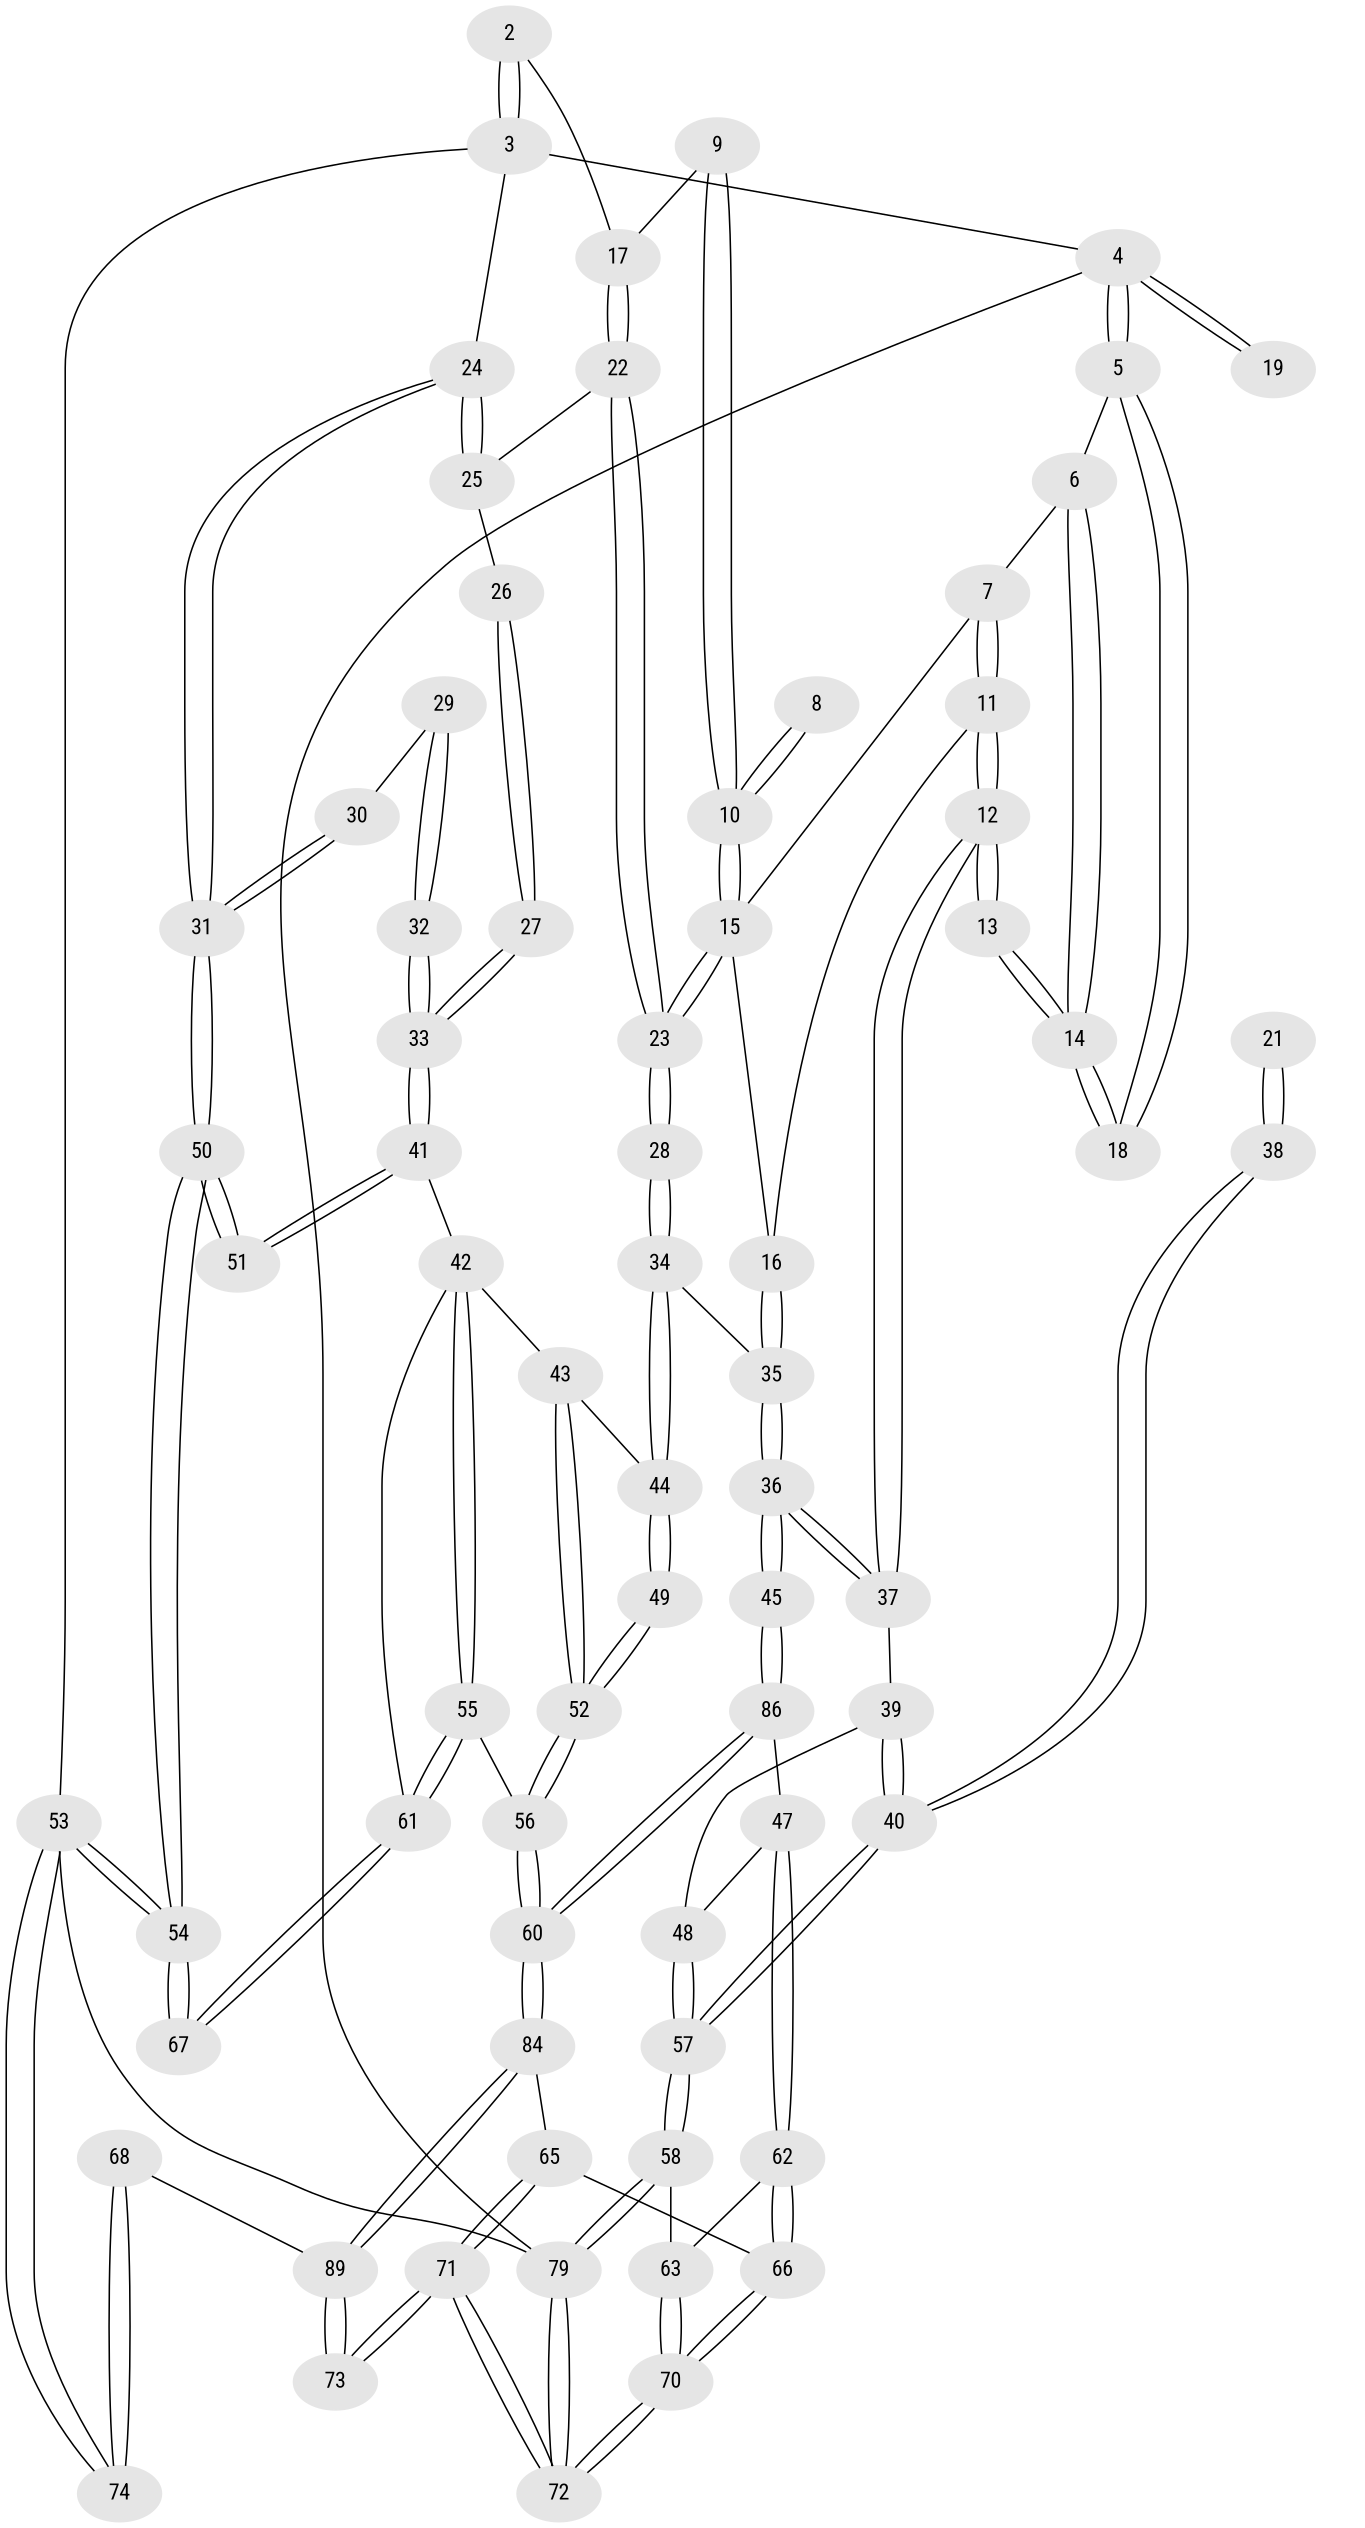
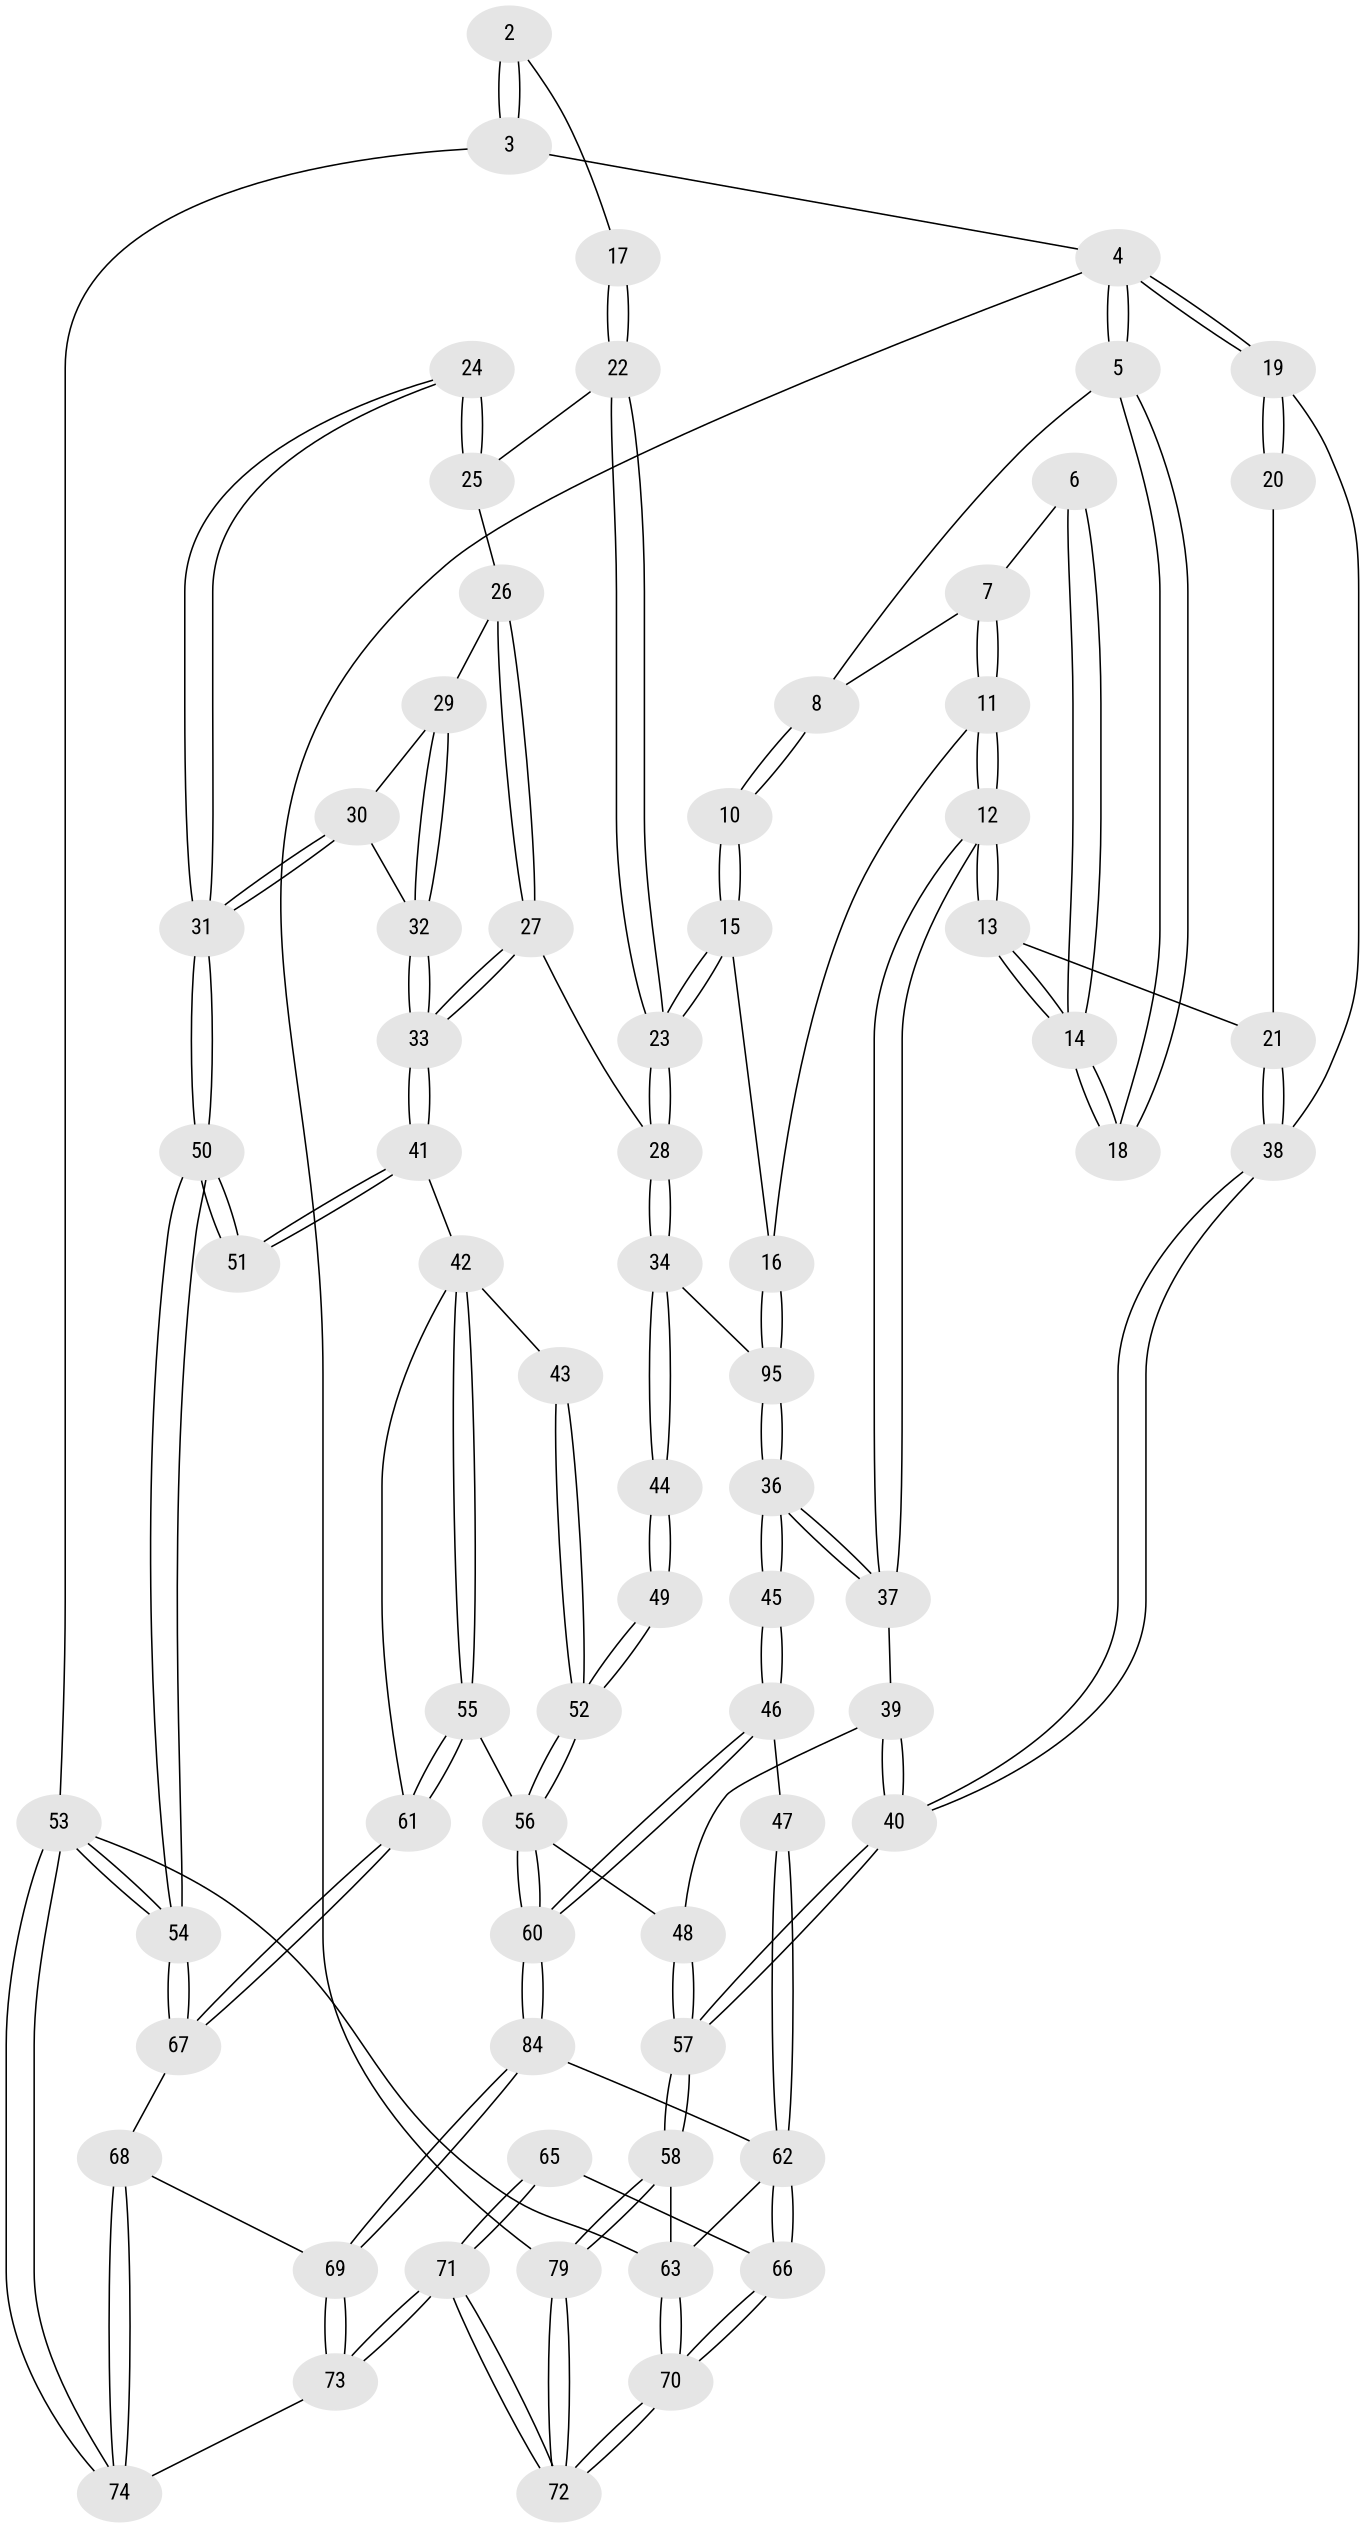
(717, 146) -> none
(491, 258) -> none
(1096, 426) -> (953, 526)
none -> (1273, 481)
none -> (473, 649)
(859, 761) -> (902, 649)
none -> (1359, 761)
none -> (388, 873)
none -> (1130, 984)
none -> (589, 1043)
(772, 1376) -> (772, 1376)
(610, 1432) -> none
(772, 1711) -> (772, 1711)
(733, 1879) -> (612, 1884)
(541, 2102) -> (655, 2099)
none -> (149, 2103)
(202, 2146) -> (365, 2048)
(335, 2270) -> (335, 2270)
none -> (228, 2438)
